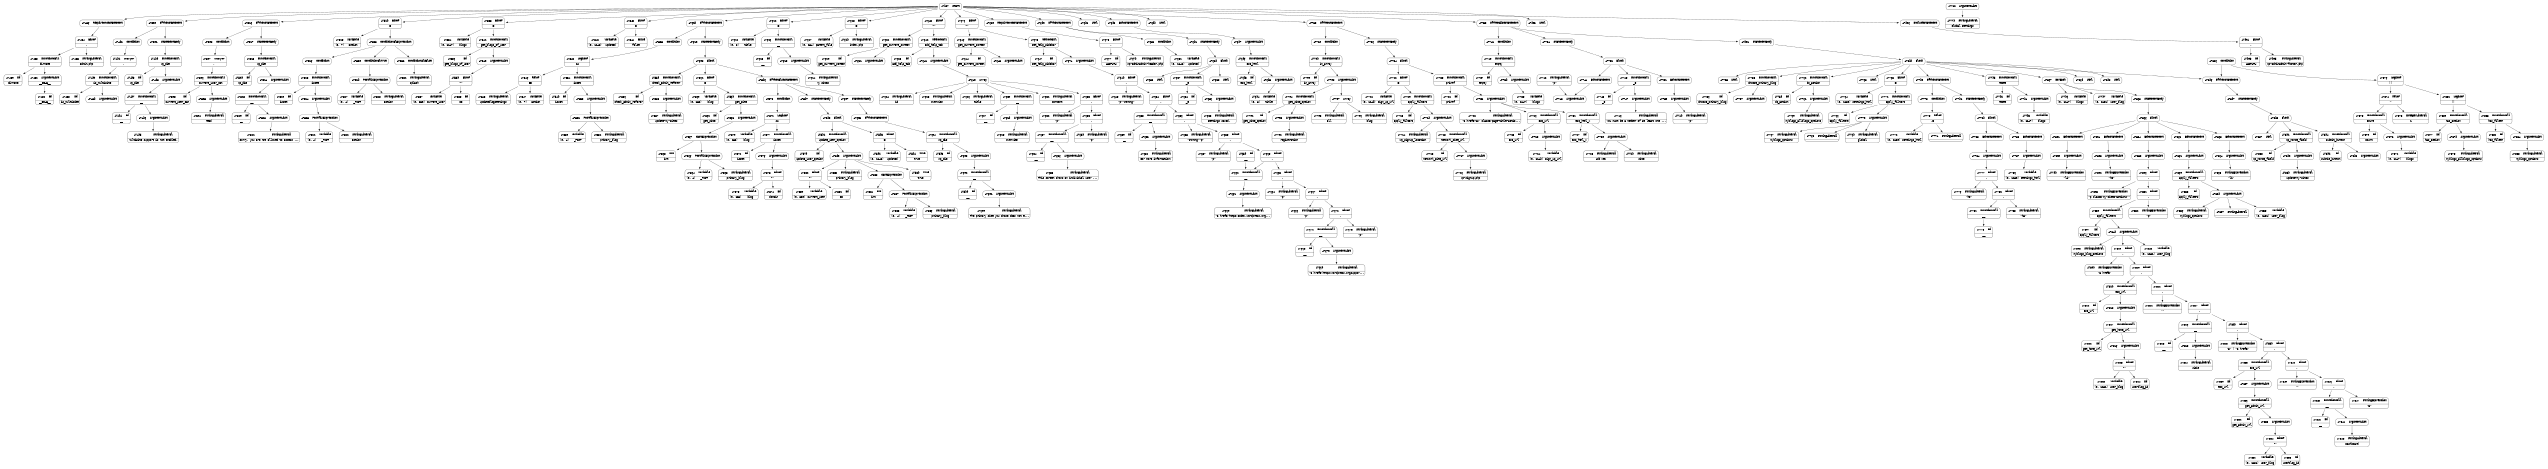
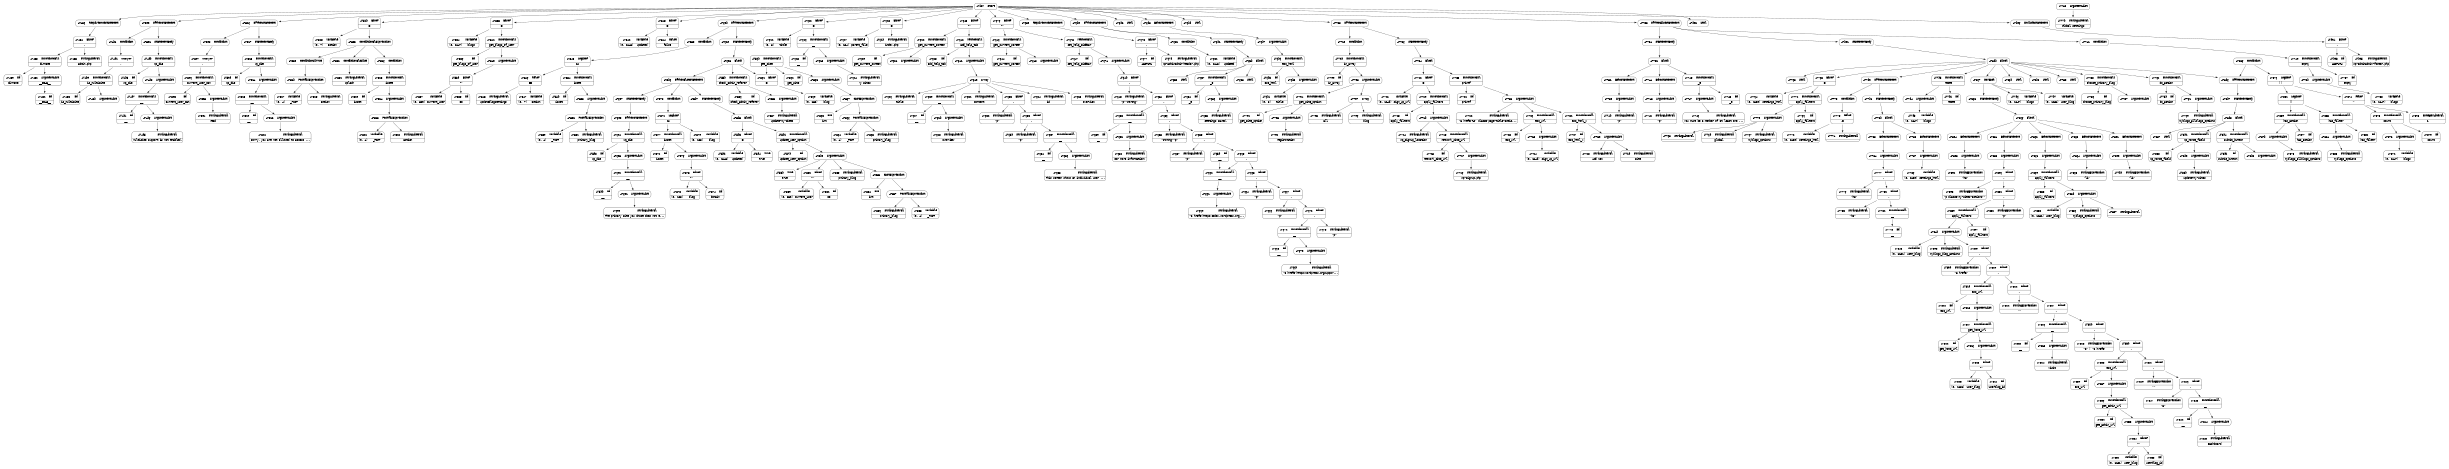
(722, 89) -> (767, 70)
(1562, 90) -> (1660, 107)
